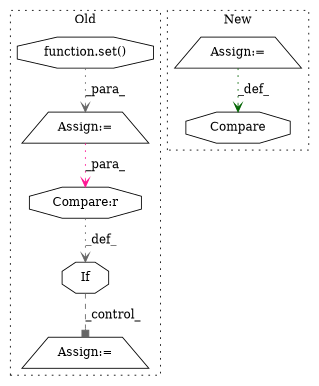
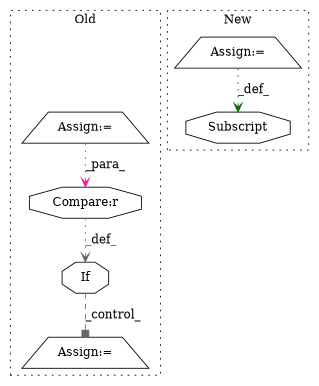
(85, 53) -> none
(238, 128) -> (238, 128)
